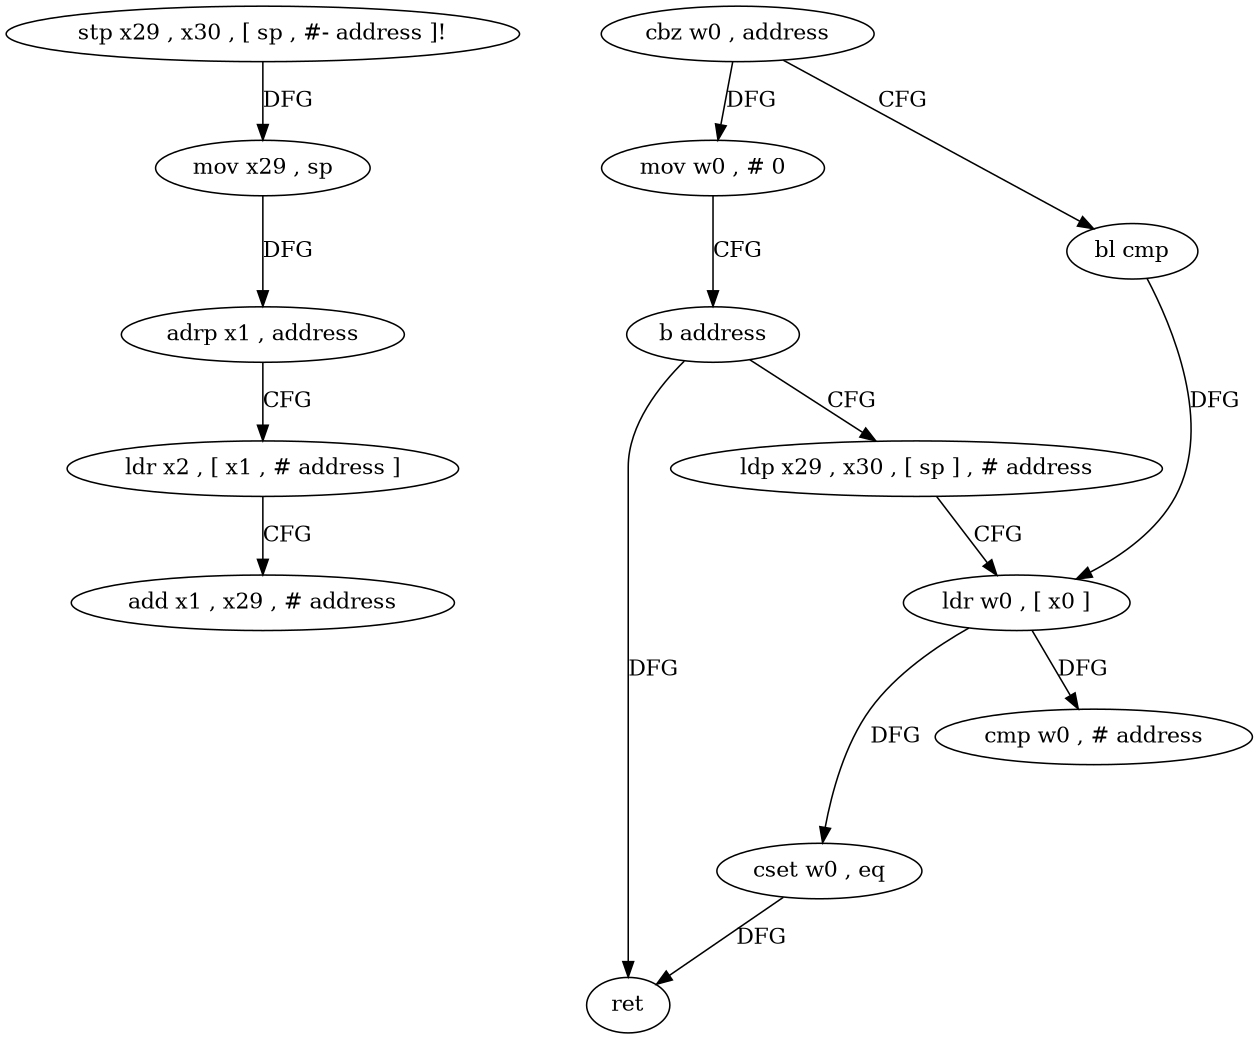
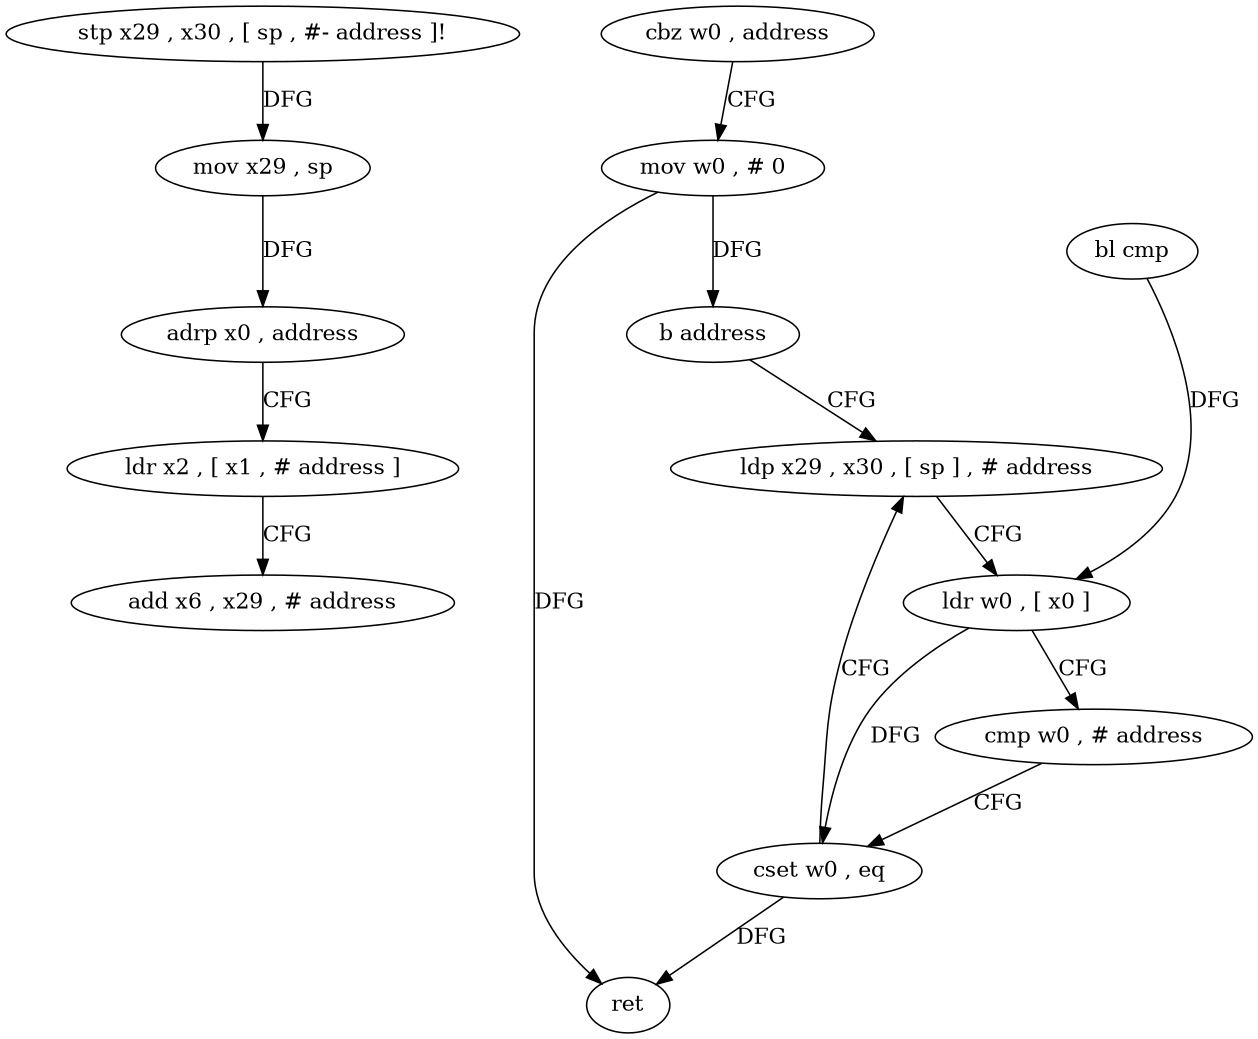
(752, 101) -> (752, 101)
(932, 141) -> none
(738, 251) -> (738, 251)
(263, 335) -> (263, 335)
(263, 603) -> (263, 603)
(628, 653) -> (534, 563)
(1083, 670) -> (1083, 670)
none -> (837, 672)
none -> (962, 801)
